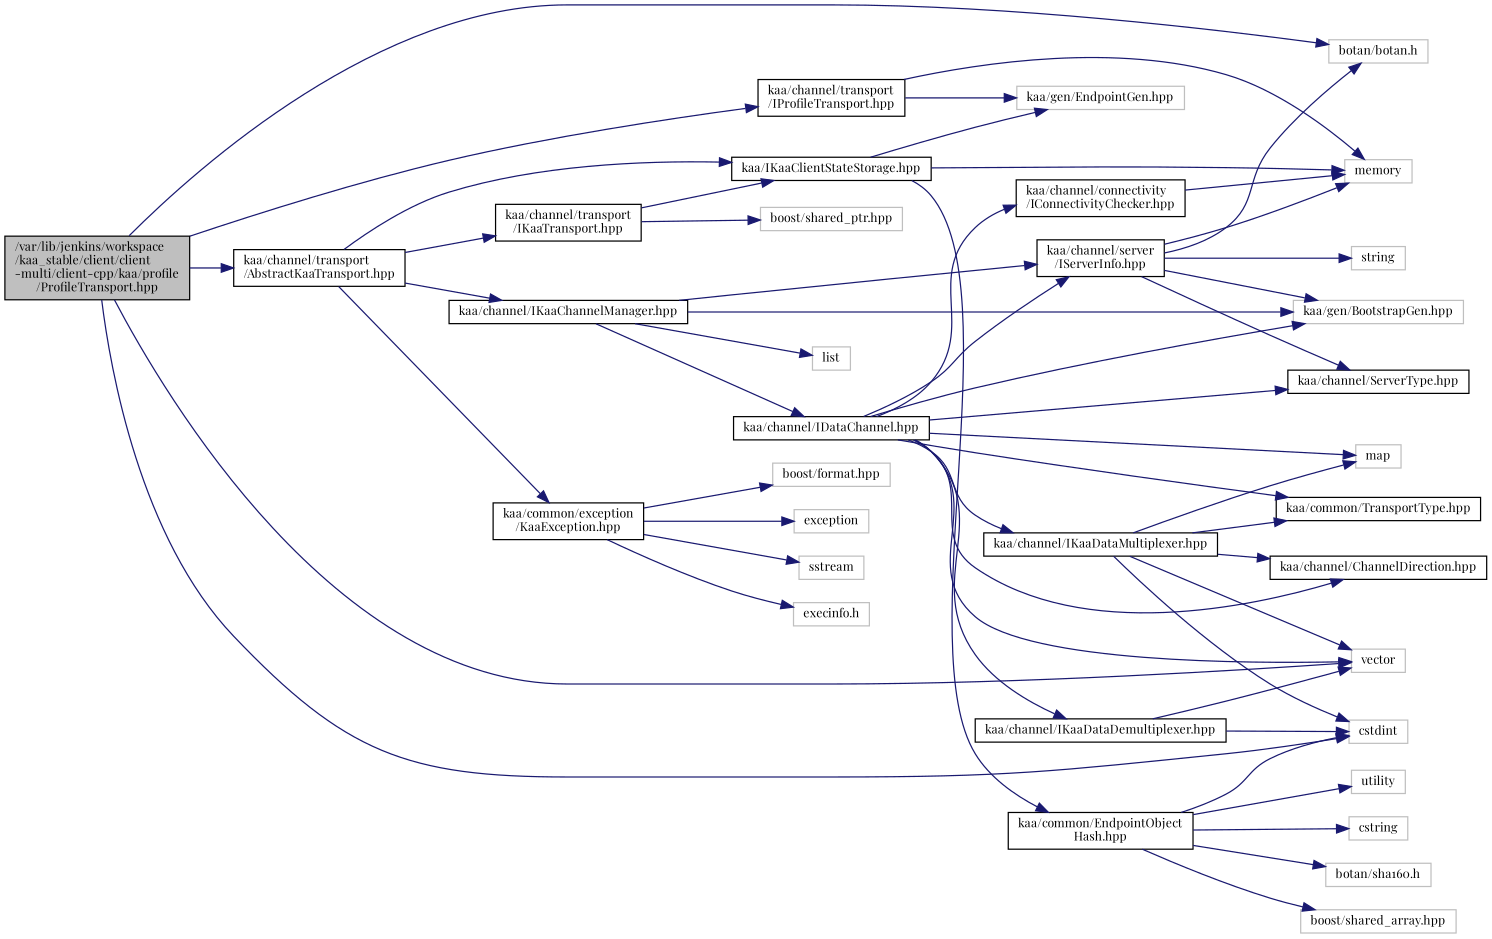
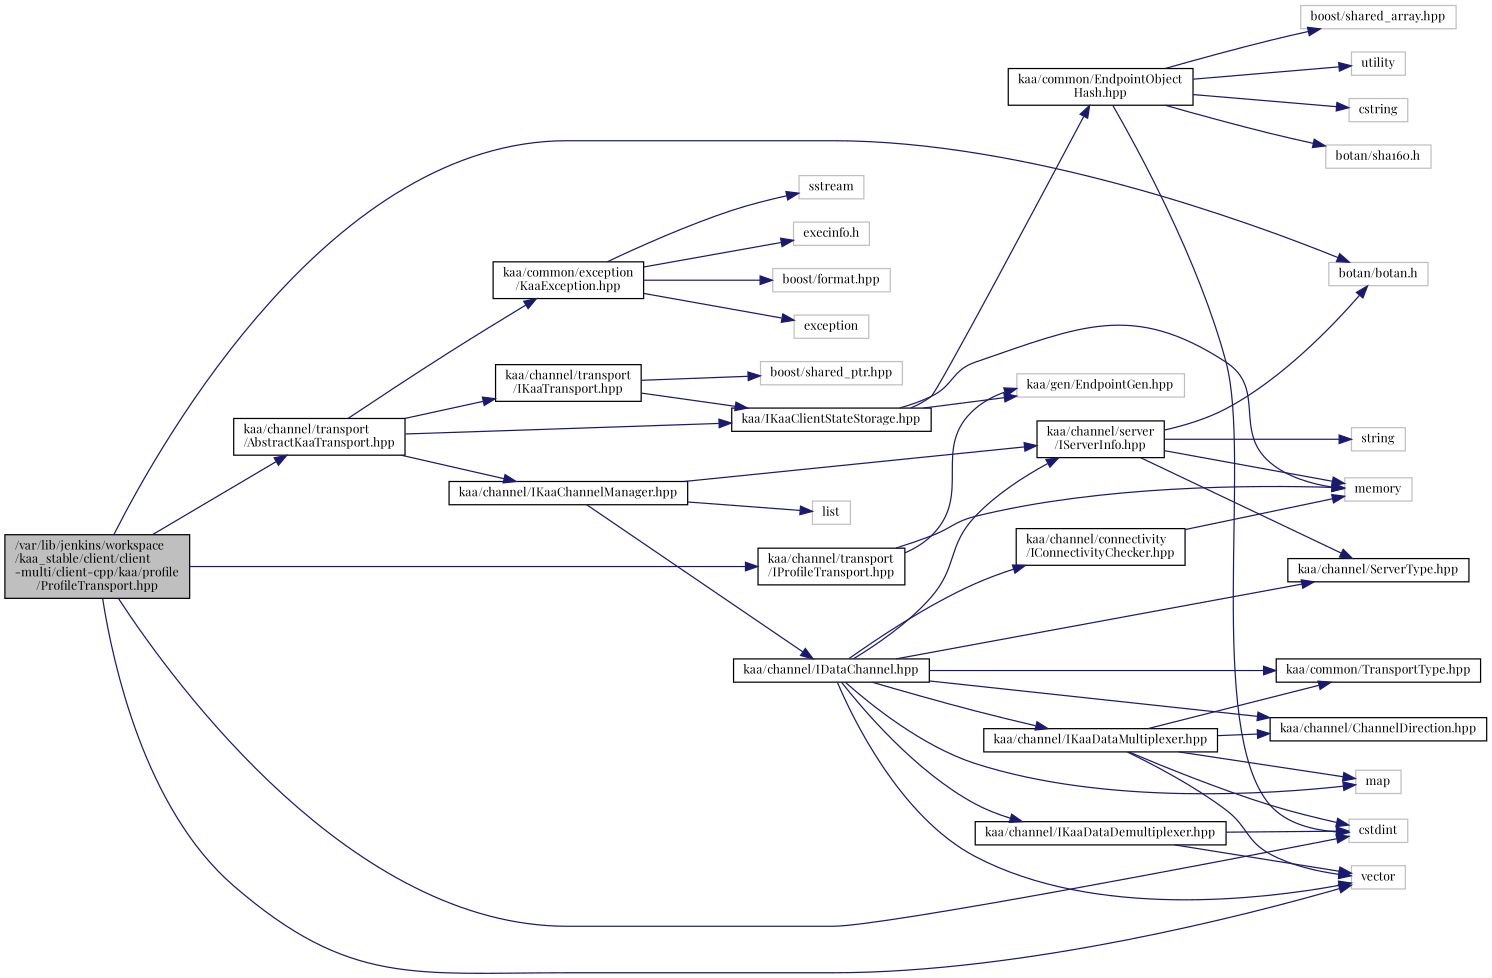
(1378, 312) -> none
